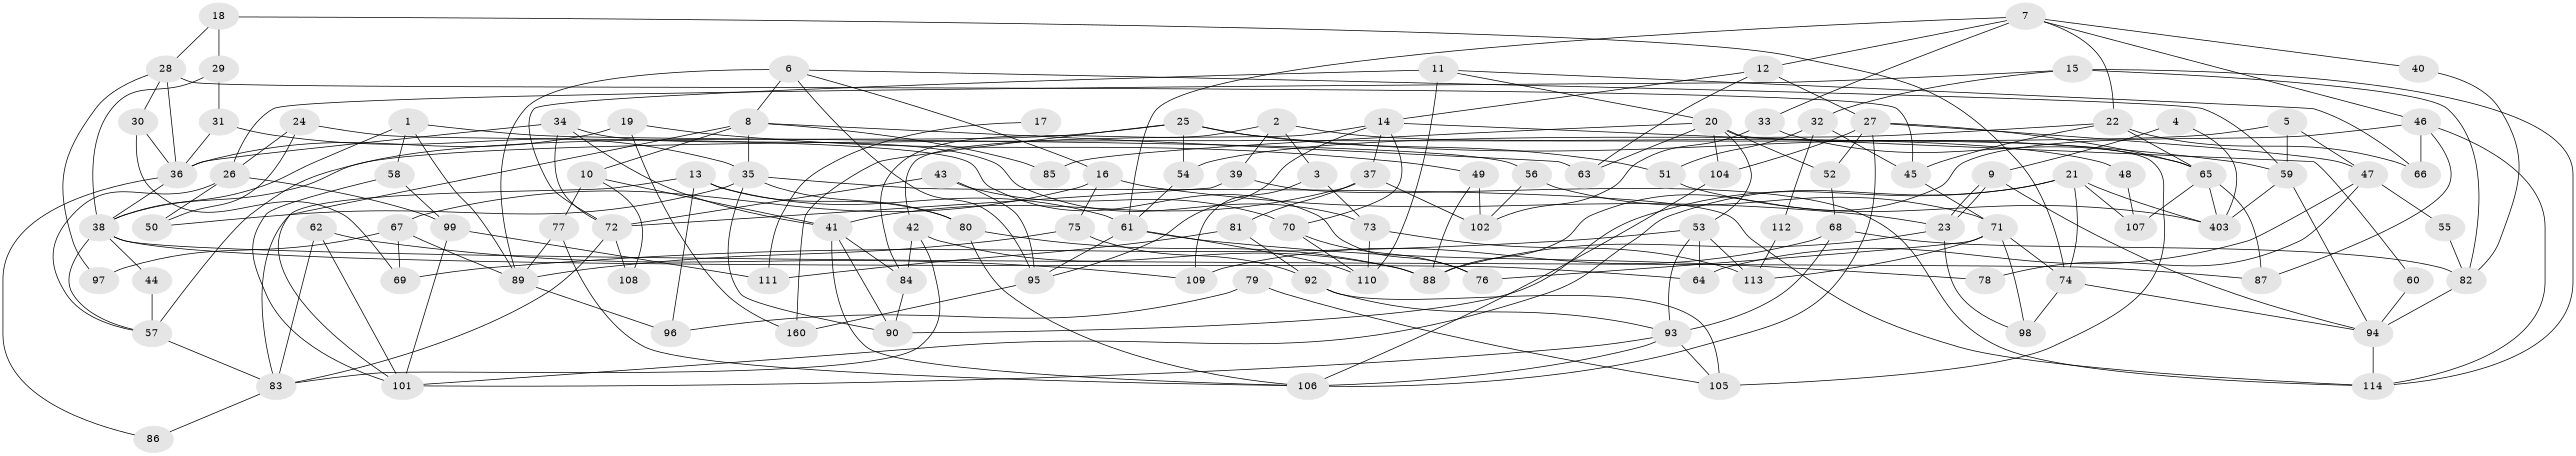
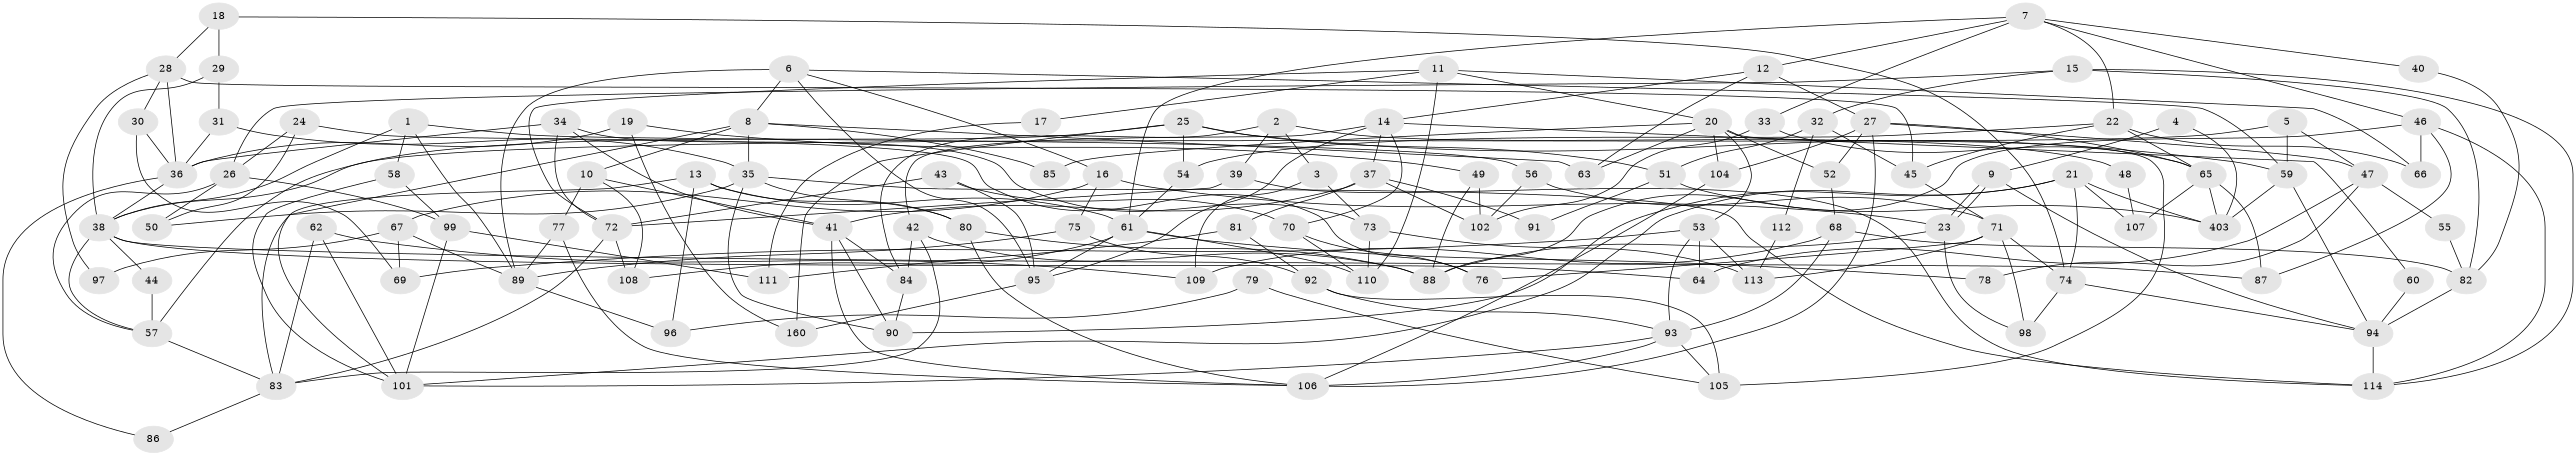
none -> (1240, 96)
none -> (1535, 228)
none -> (882, 263)
